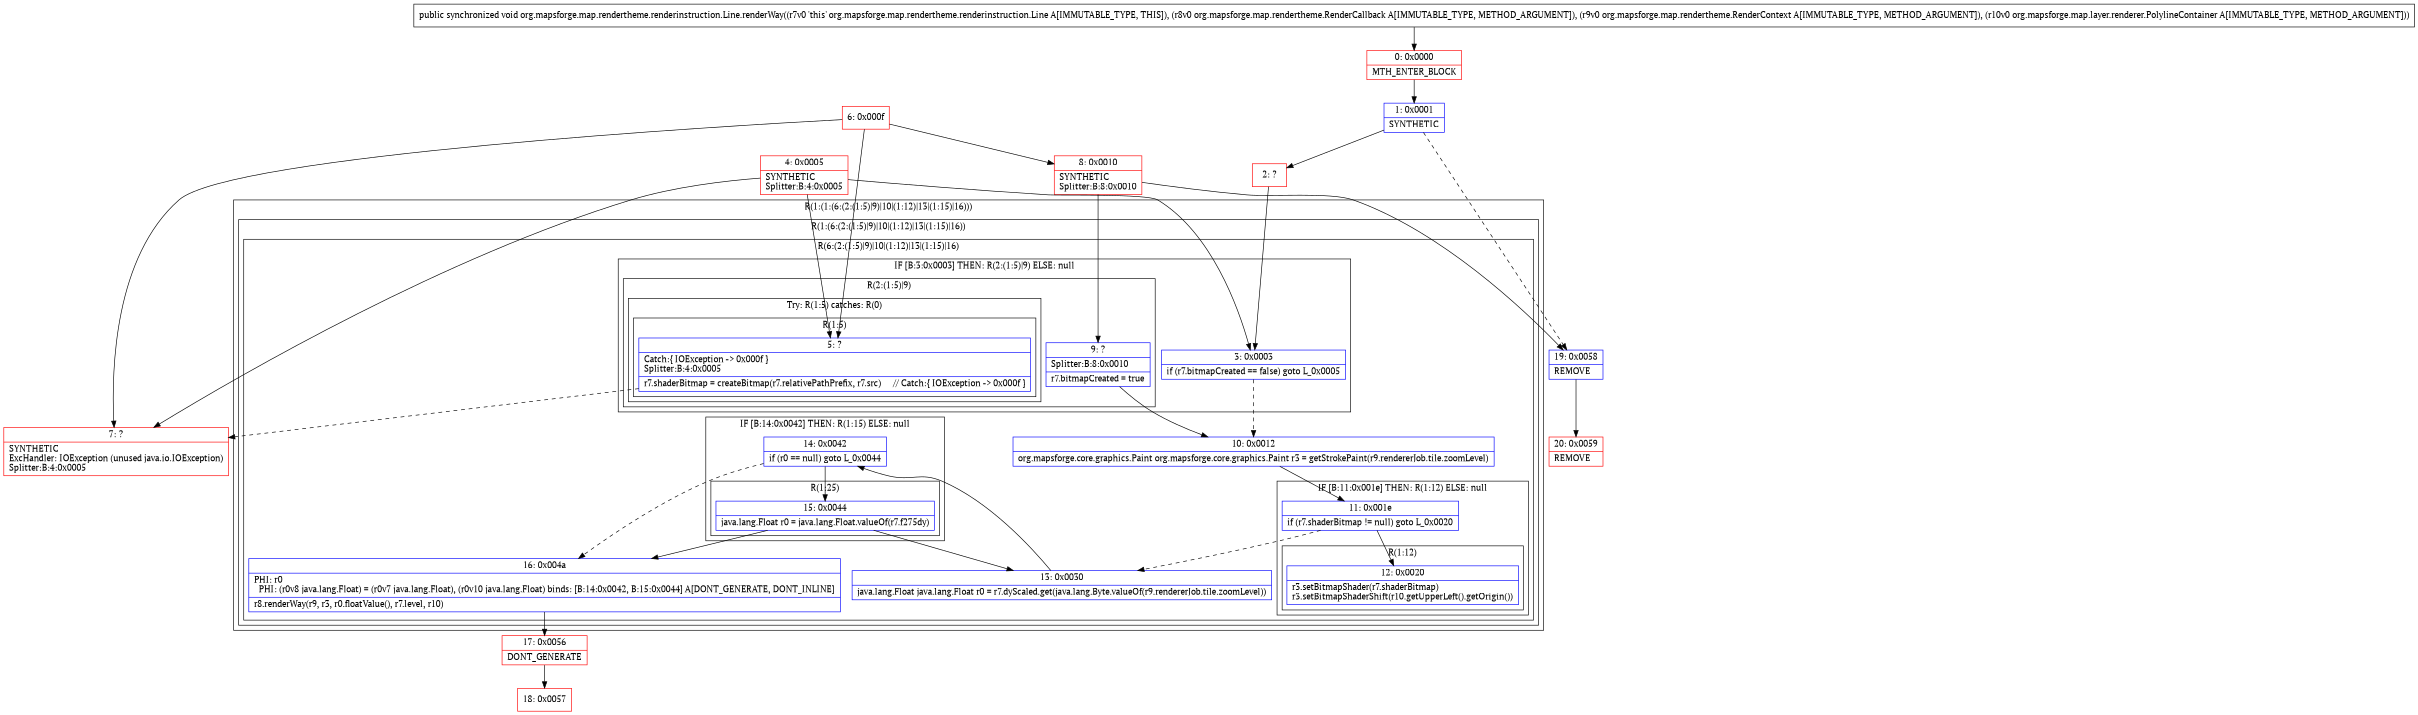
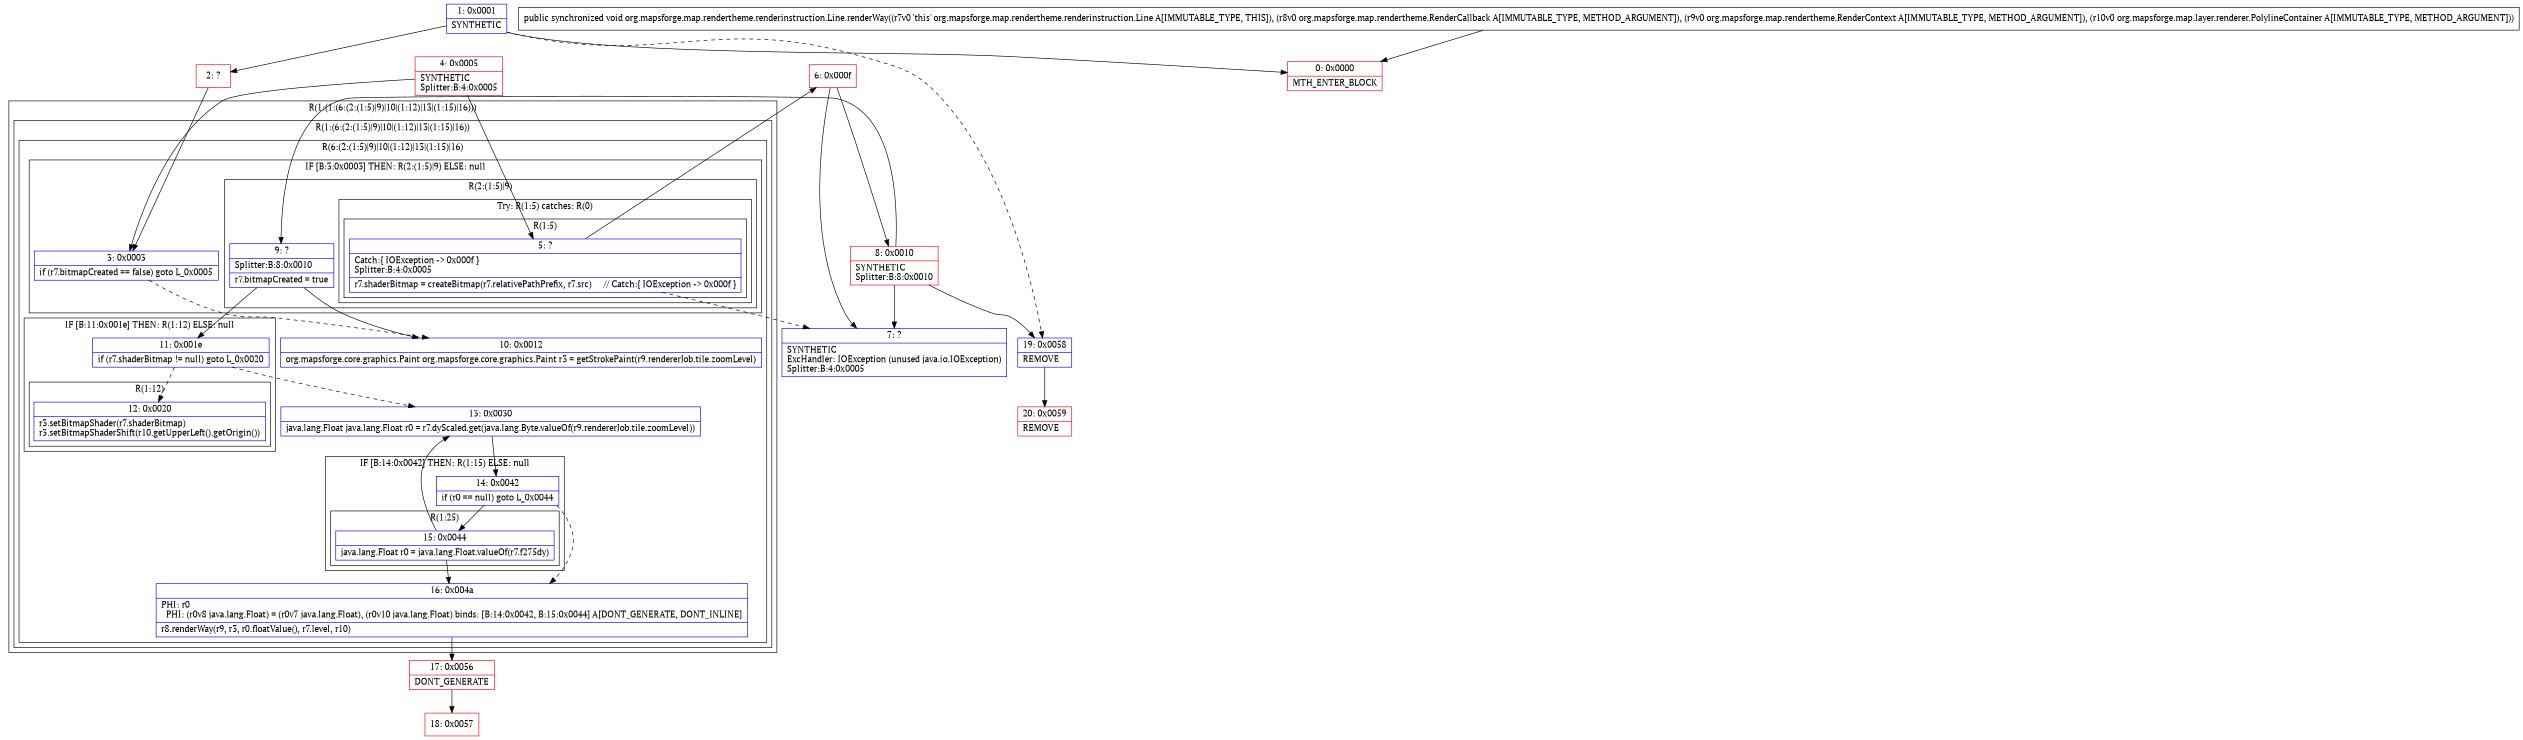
(1414, 88) -> (894, 54)
(852, 230) -> (698, 165)
(448, 271) -> (894, 303)
(116, 452) -> (894, 353)
(1315, 485) -> (238, 304)
(1382, 541) -> (169, 378)
